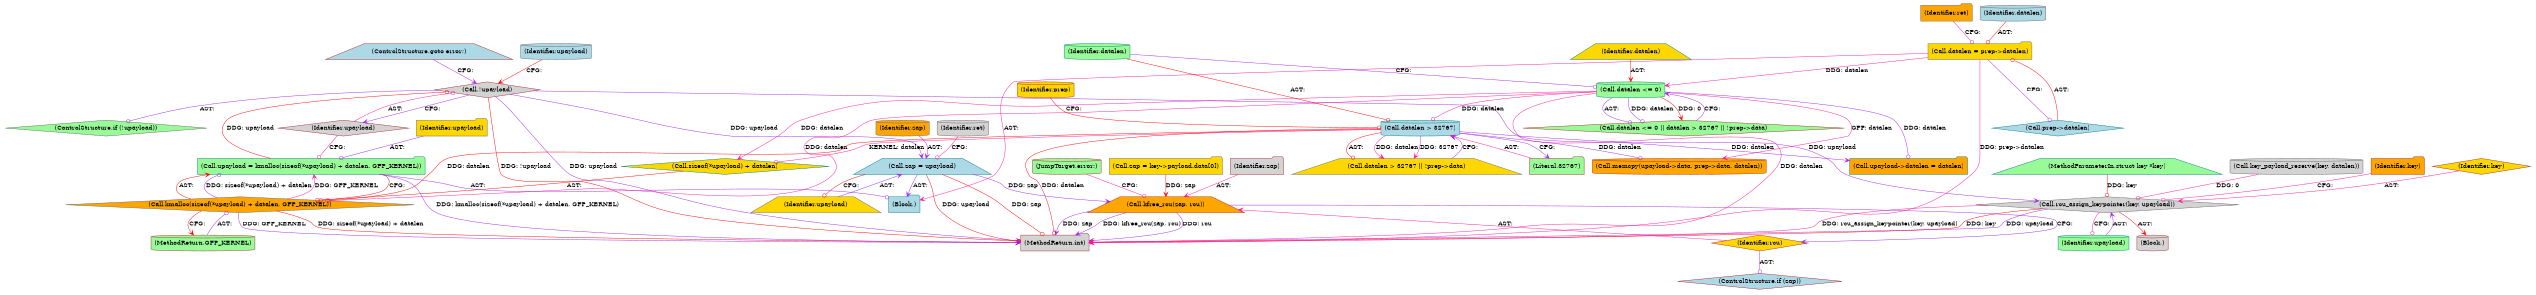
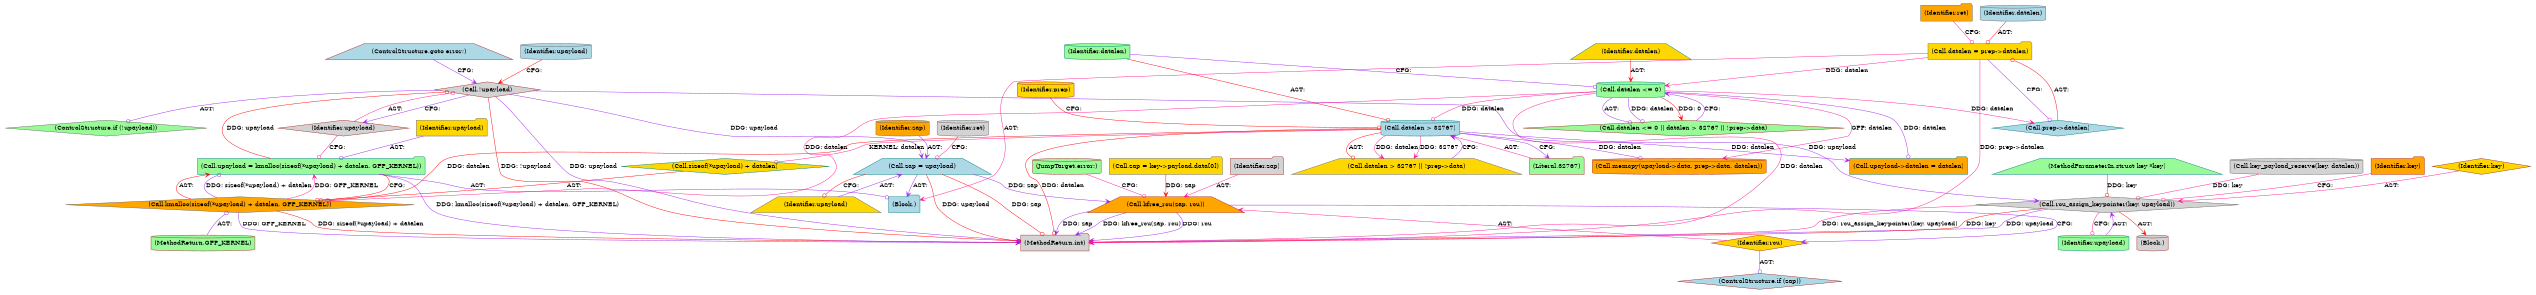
(1141, 103) -> (1848, 99)
(2228, 186) -> (2228, 186)
(190, 219) -> none
